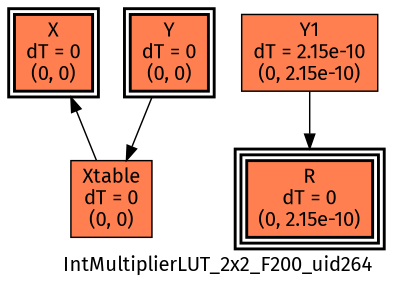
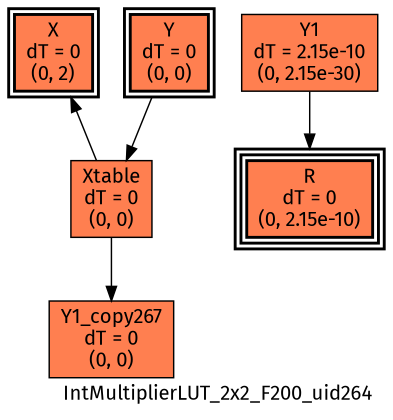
(54, 53) -> (54, 53)
(310, 53) -> (310, 53)
none -> (111, 339)
